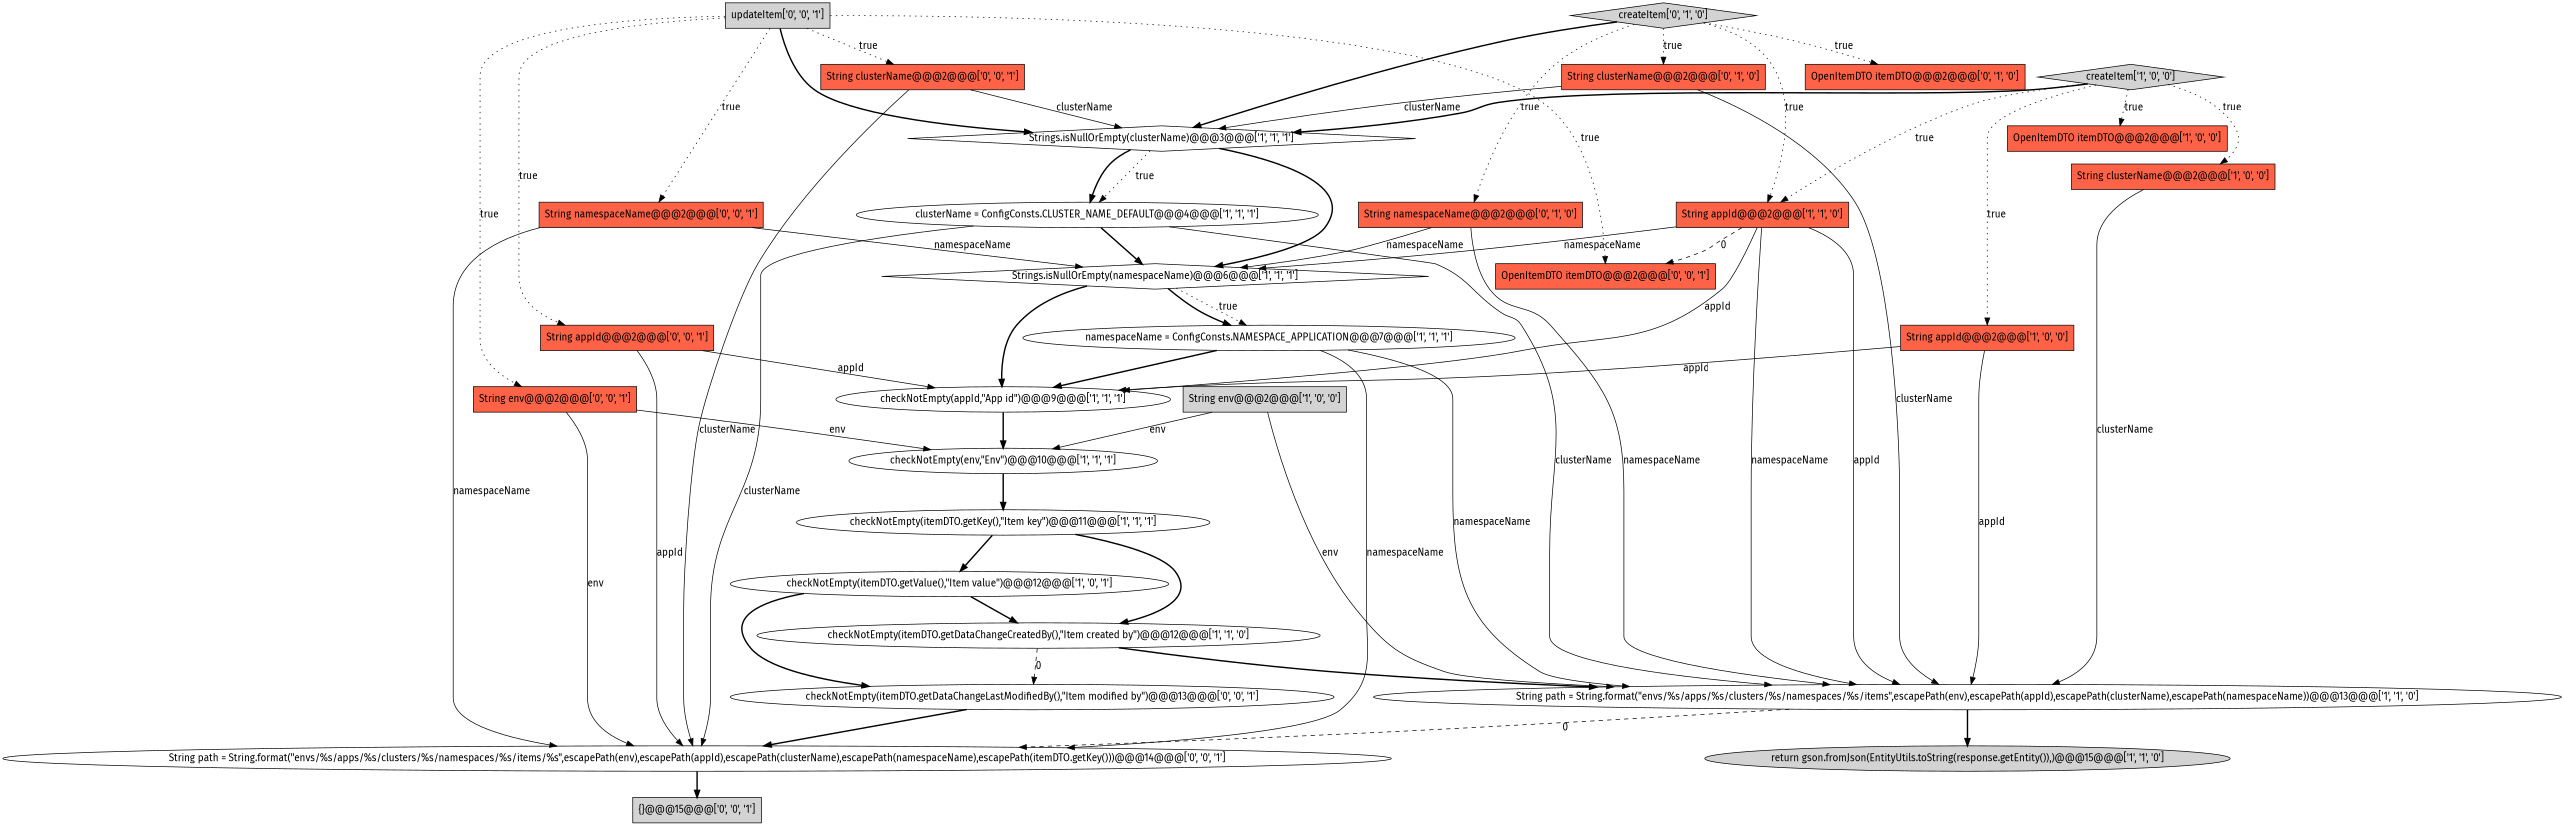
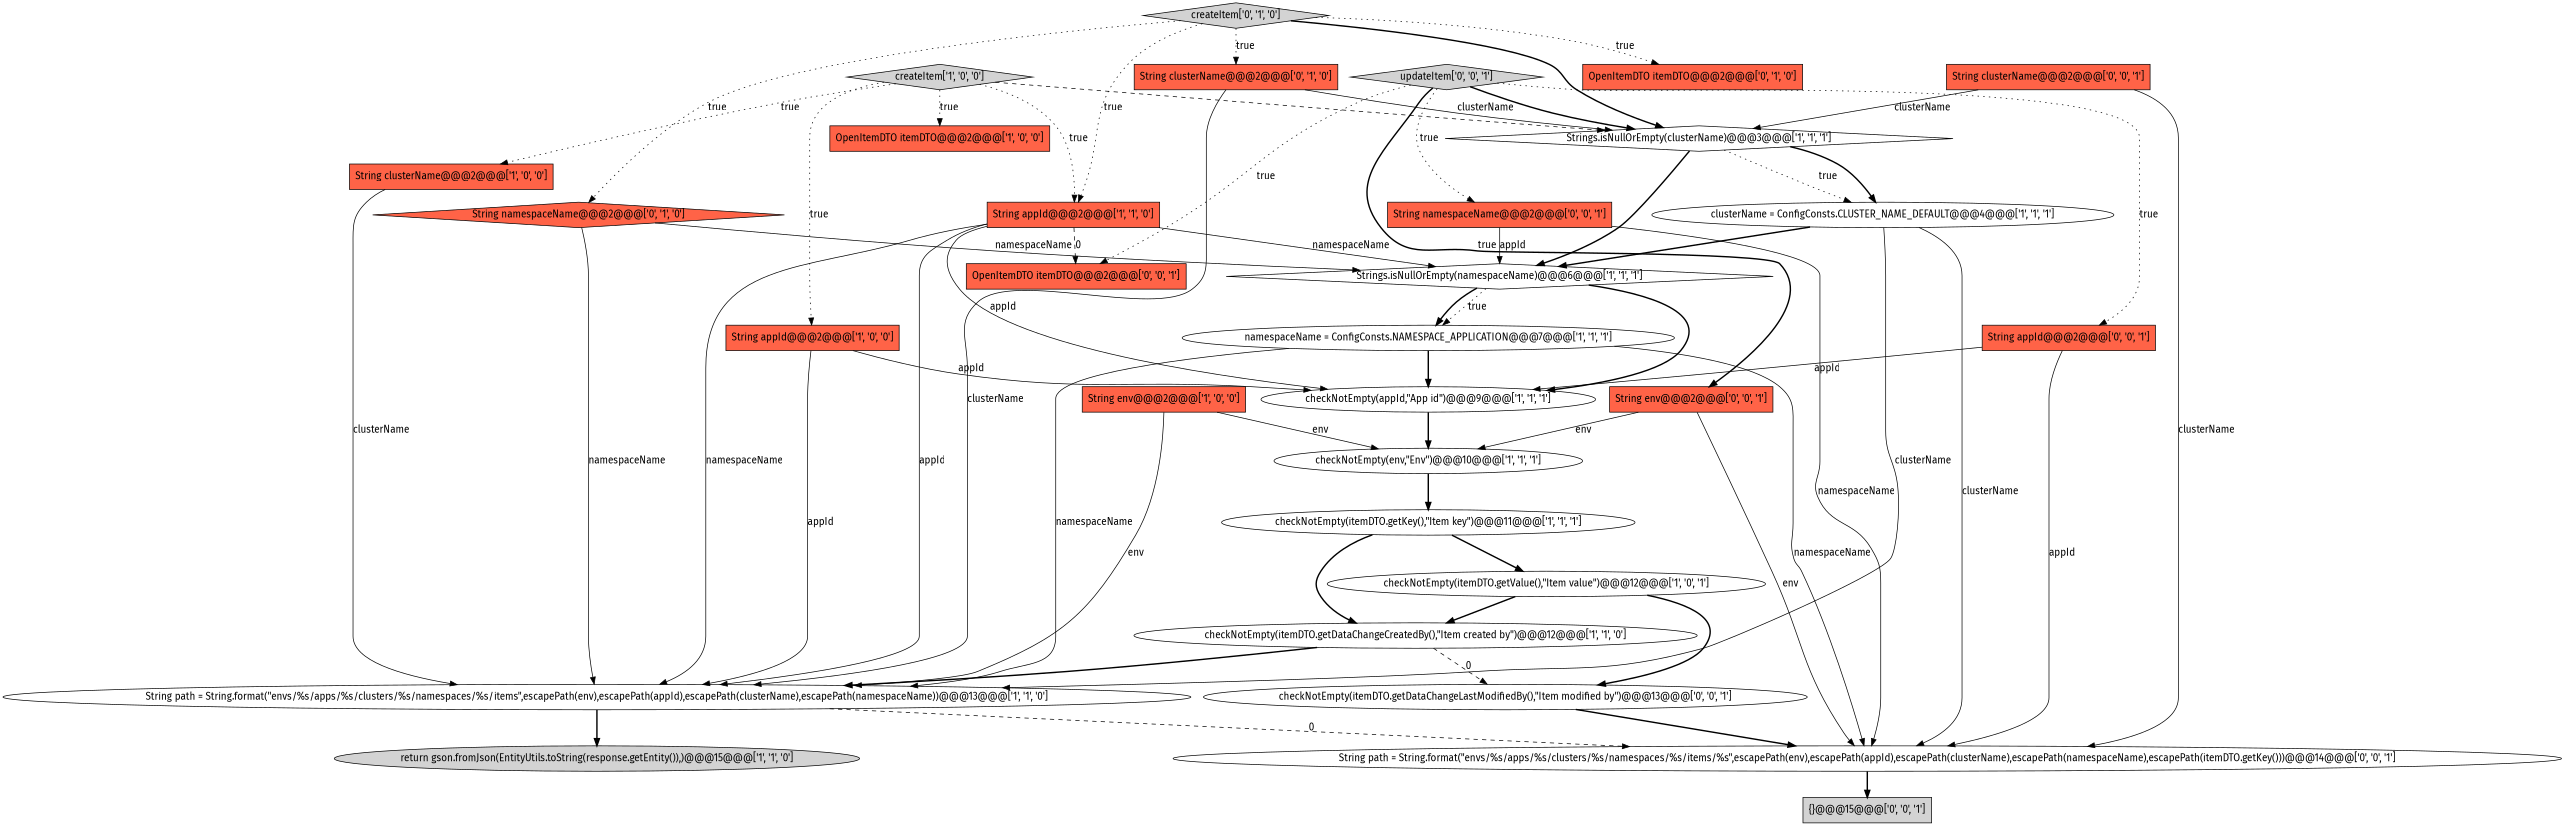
(778, 16) -> (1447, 77)
(847, 45) -> none
(1693, 93) -> (1296, 106)
(480, 106) -> (1553, 253)
(1471, 215) -> (579, 215)
(972, 246) -> (1513, 246)
(1265, 399) -> (1164, 399)
